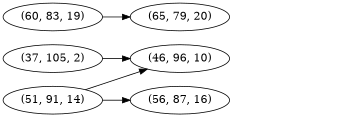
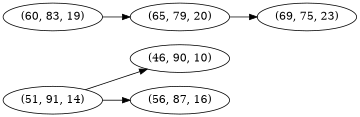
none -> (307, 17)
(53, 59) -> none
(180, 59) -> (180, 59)
